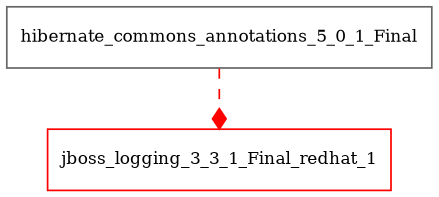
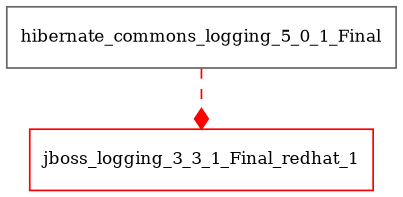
(219, 37) -> (201, 37)
